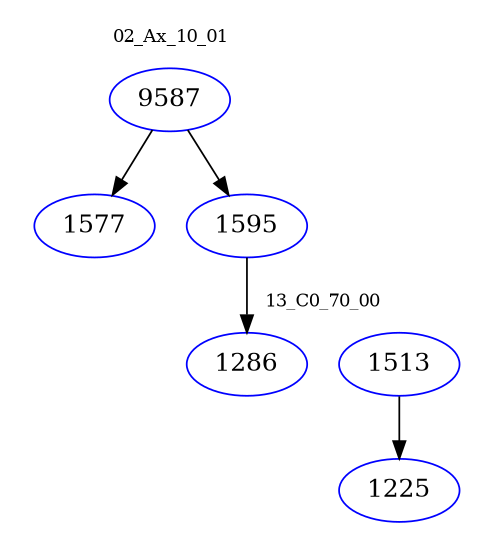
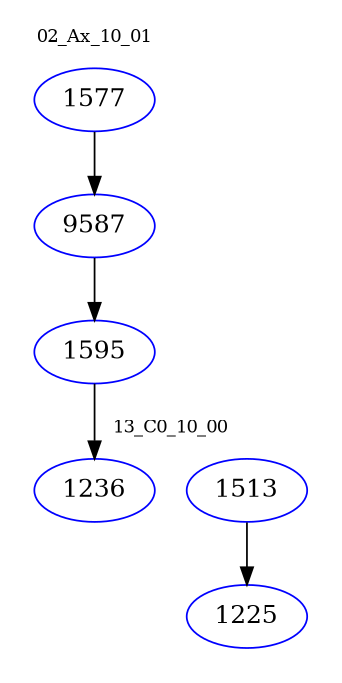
(137, 155) -> (95, 154)
(323, 302) -> (171, 428)
(247, 364) -> (95, 490)
